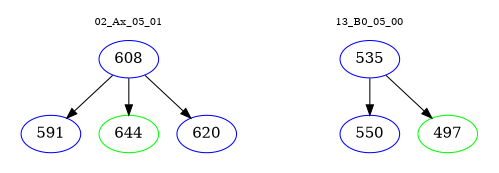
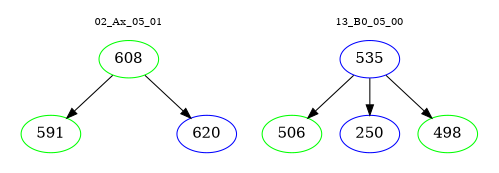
(129, 59) -> (129, 59)
(51, 134) -> (51, 134)
(129, 134) -> none
none -> (292, 134)
(370, 134) -> (370, 134)
(448, 134) -> (448, 134)
